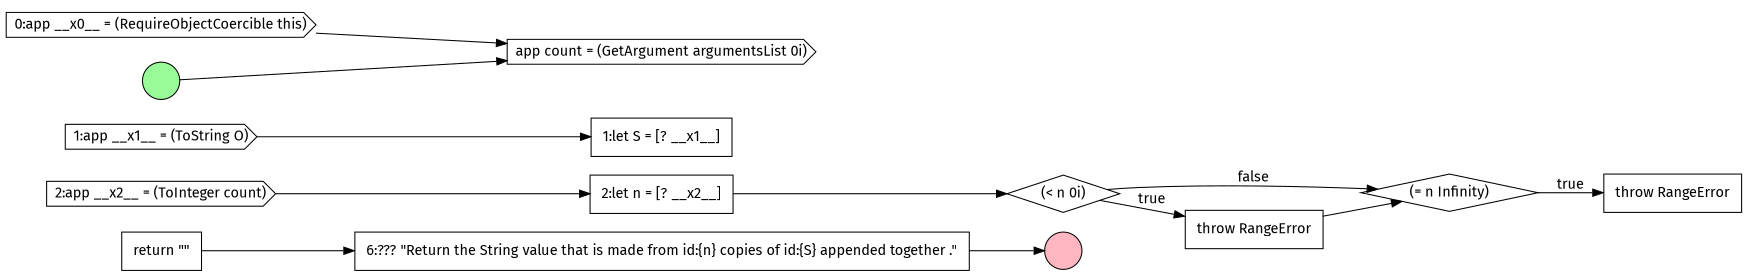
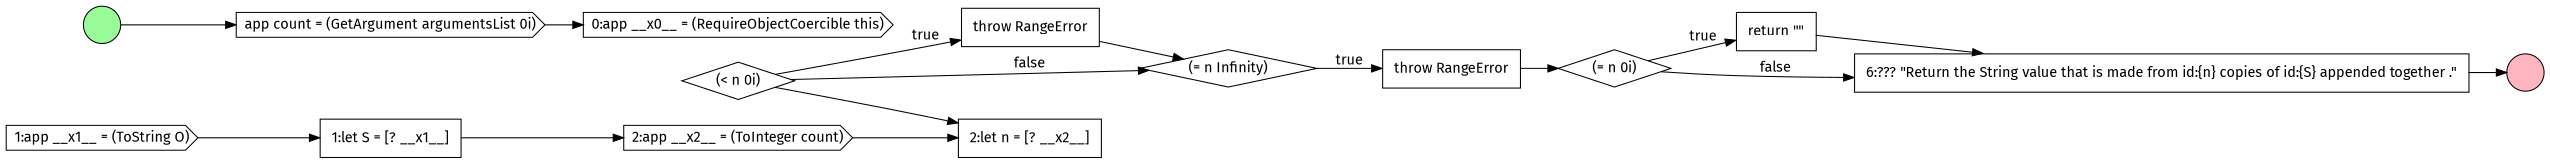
(406, 38) -> (559, 25)
none -> (1614, 68)
none -> (537, 138)
(865, 194) -> (861, 104)
